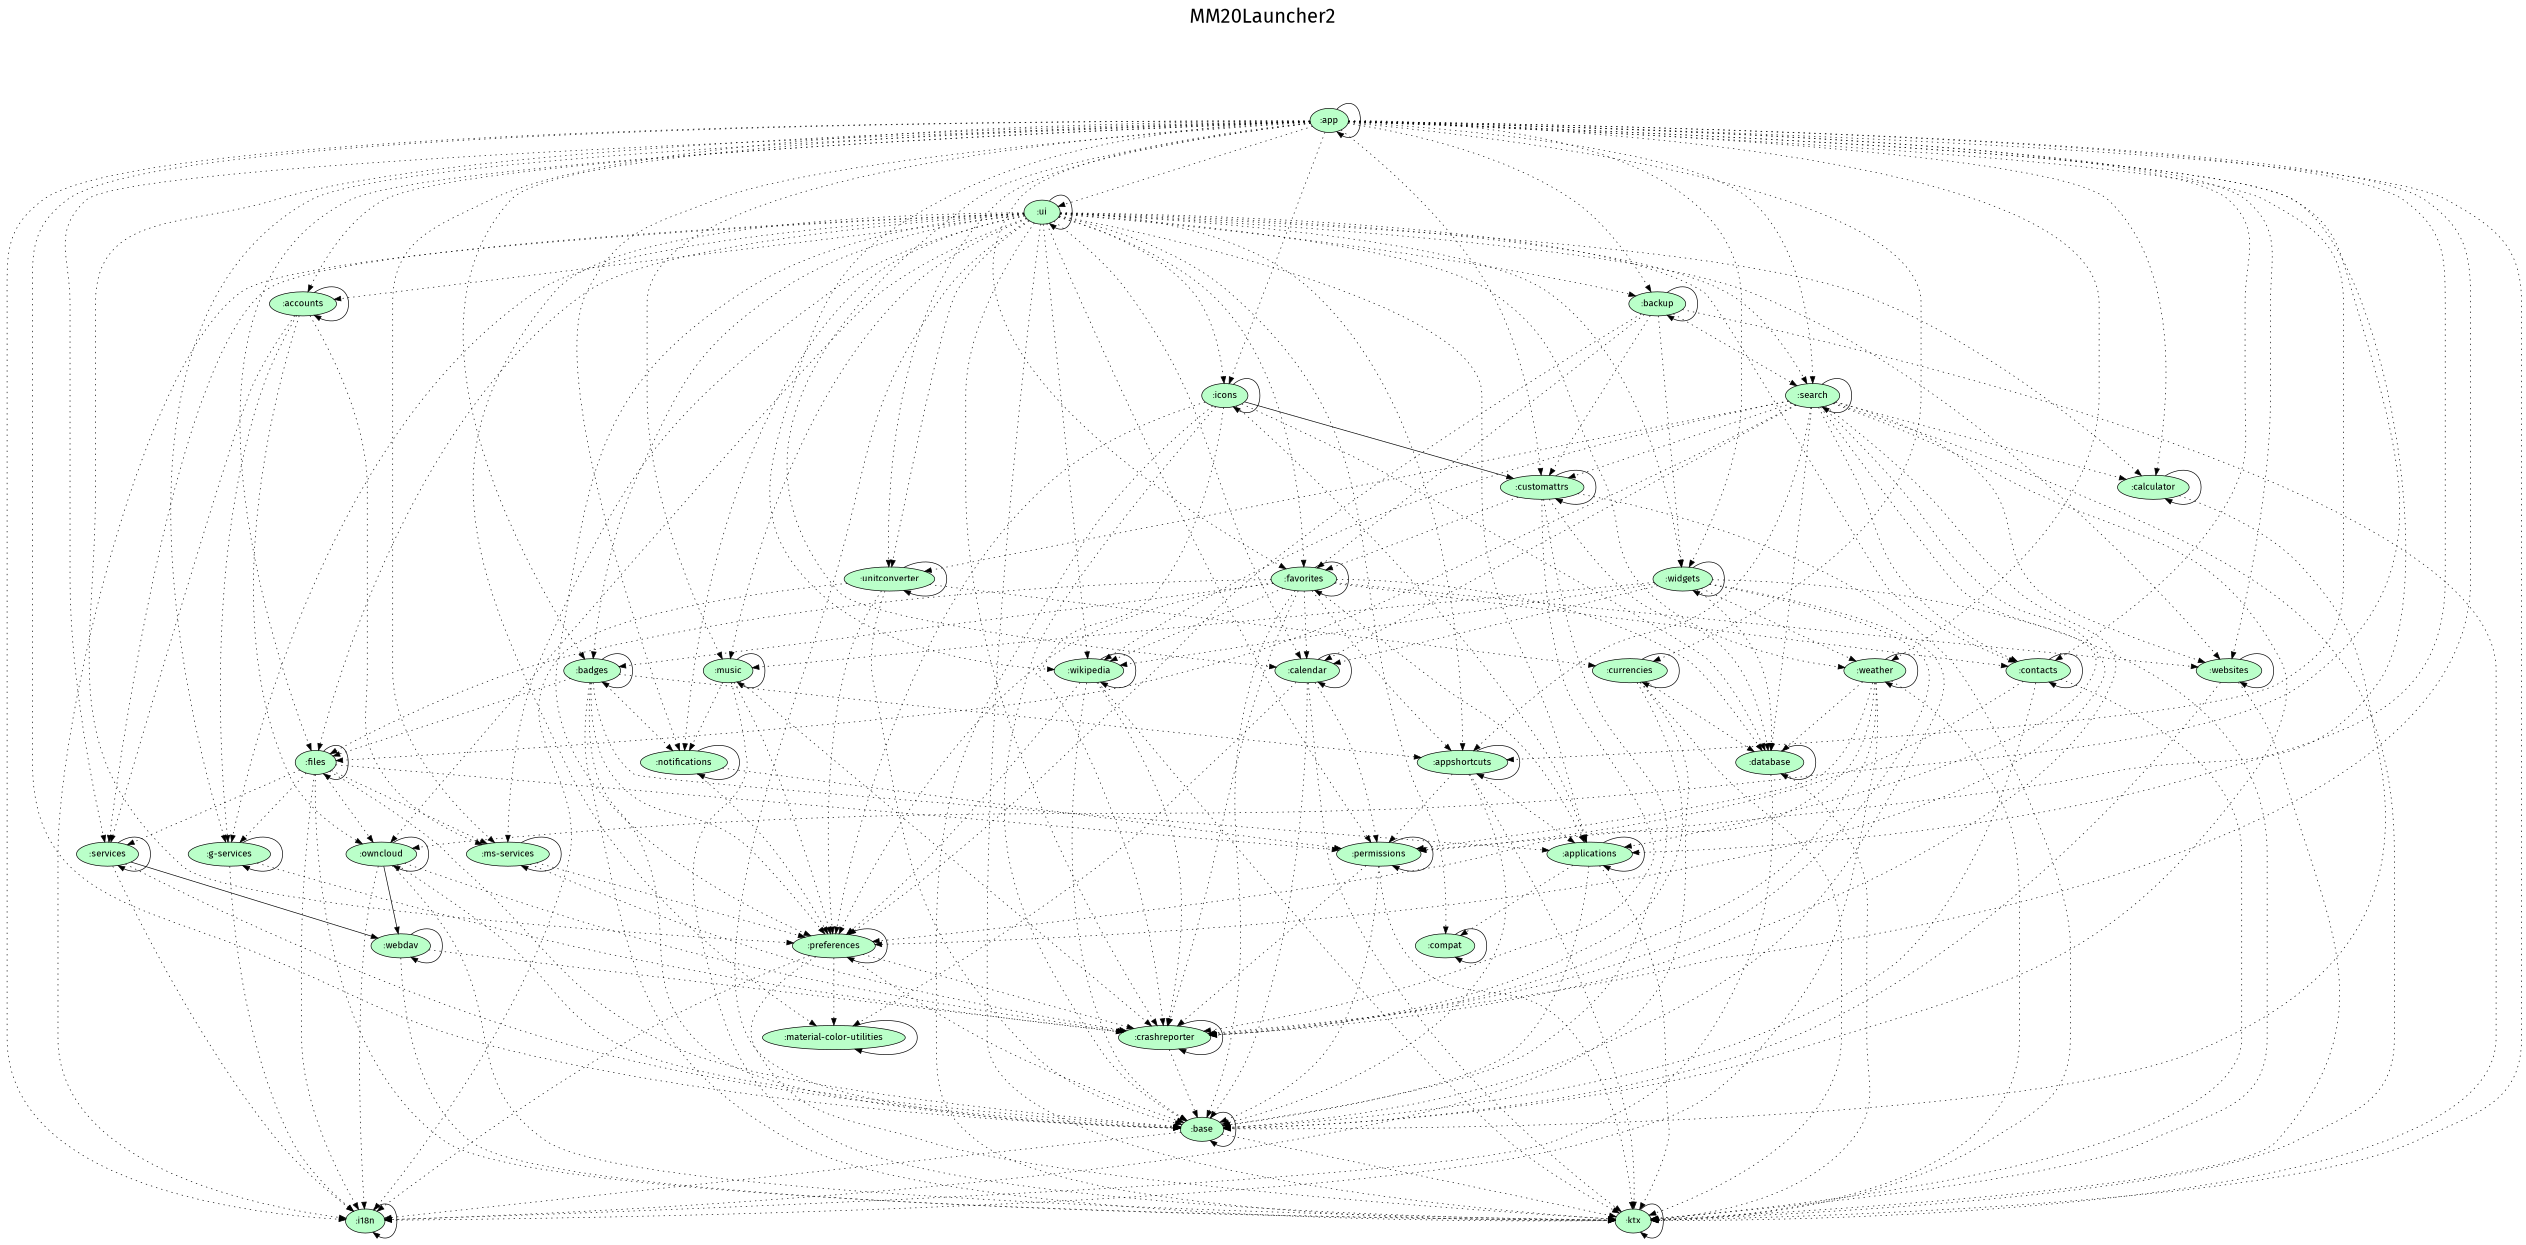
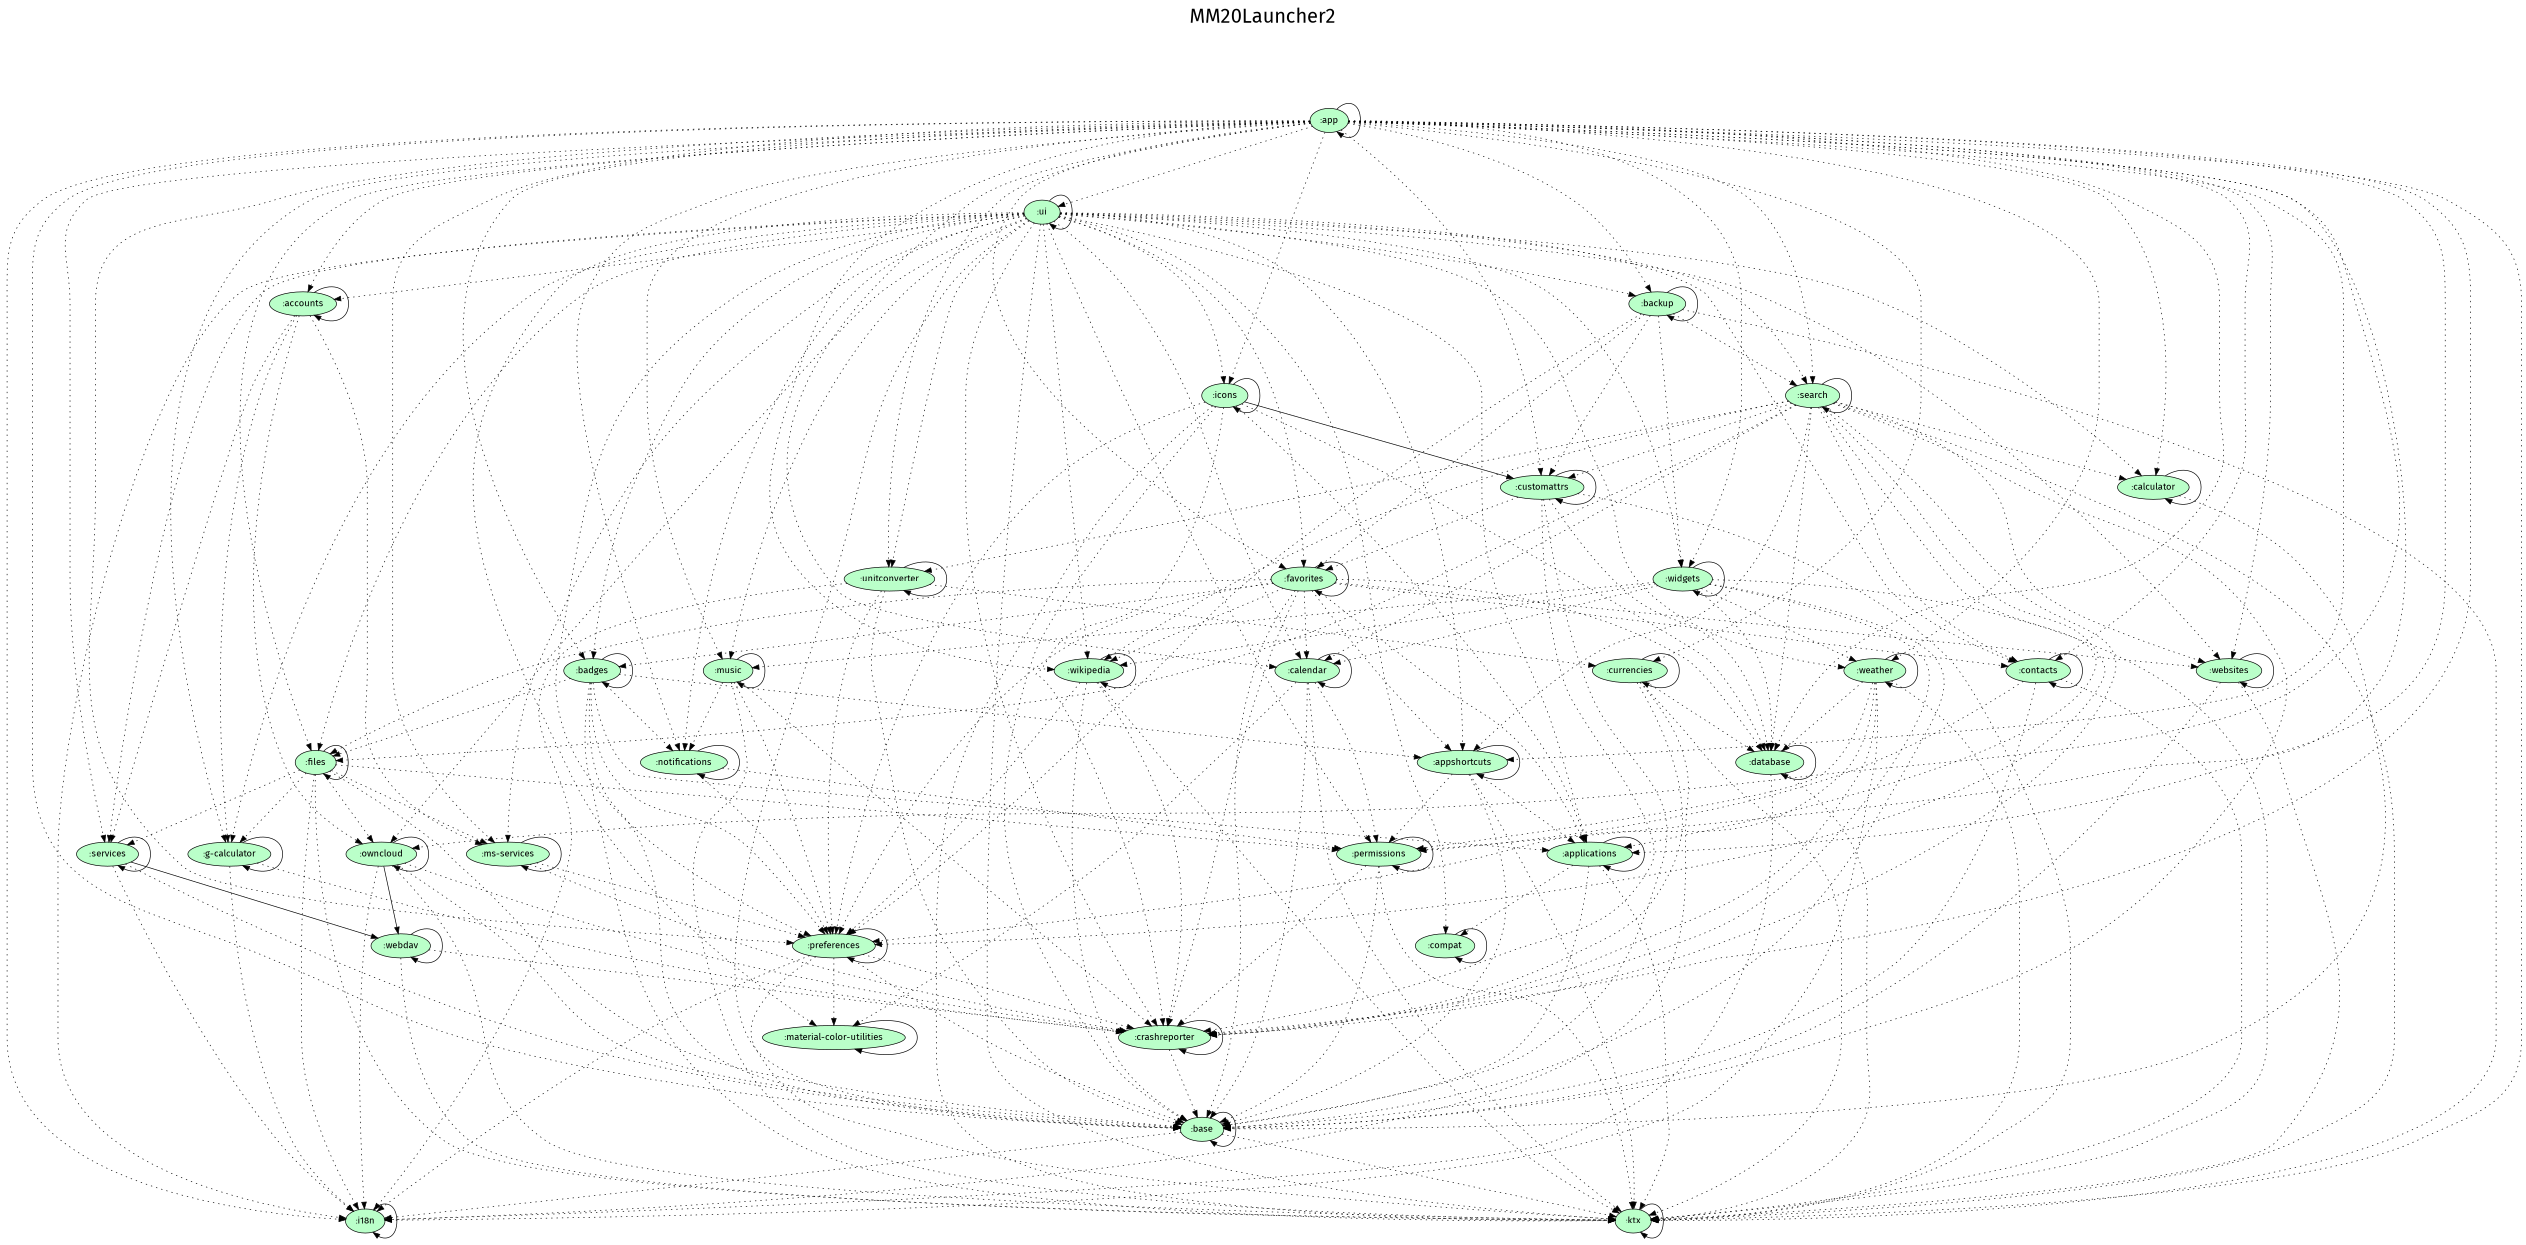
none -> (2163, 218)
(229, 854) -> (229, 854)
